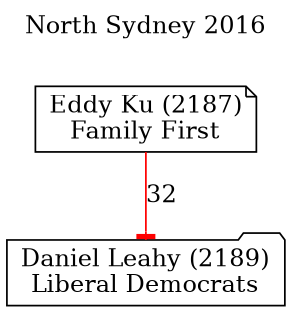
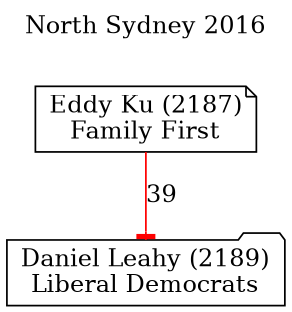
(162, 196) -> (162, 196)
